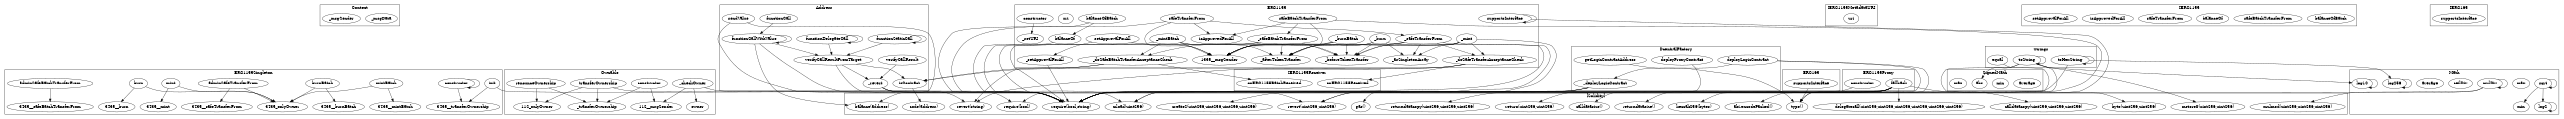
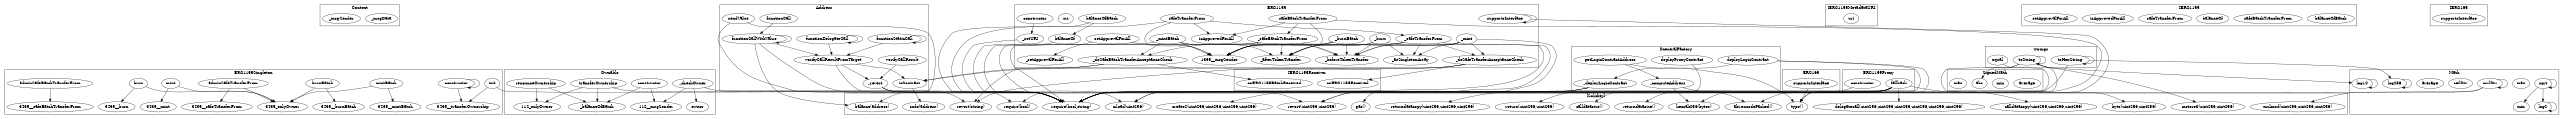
(1057, 82) -> (970, 88)
none -> (1668, 83)
(597, 107) -> (597, 107)
